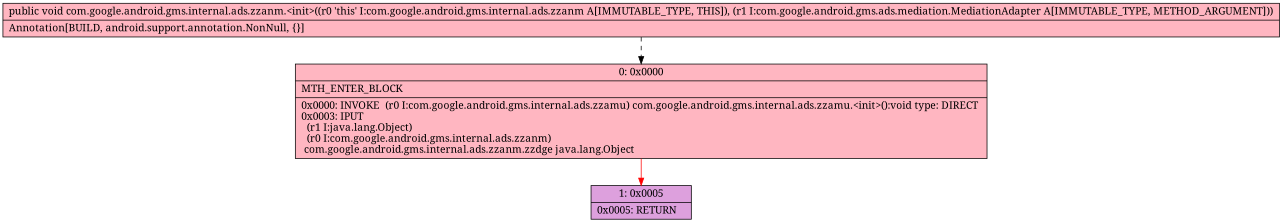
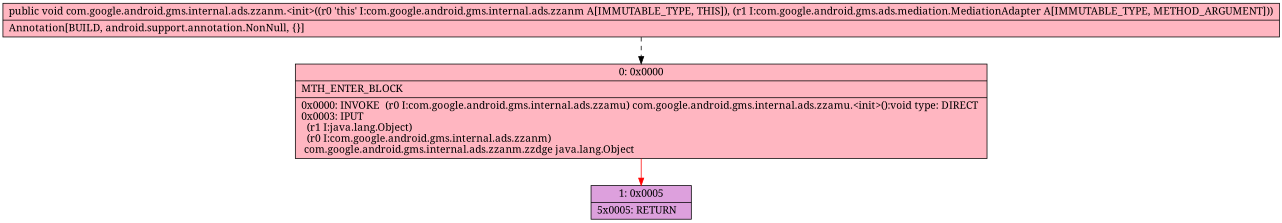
(641, 210) -> (641, 210)
